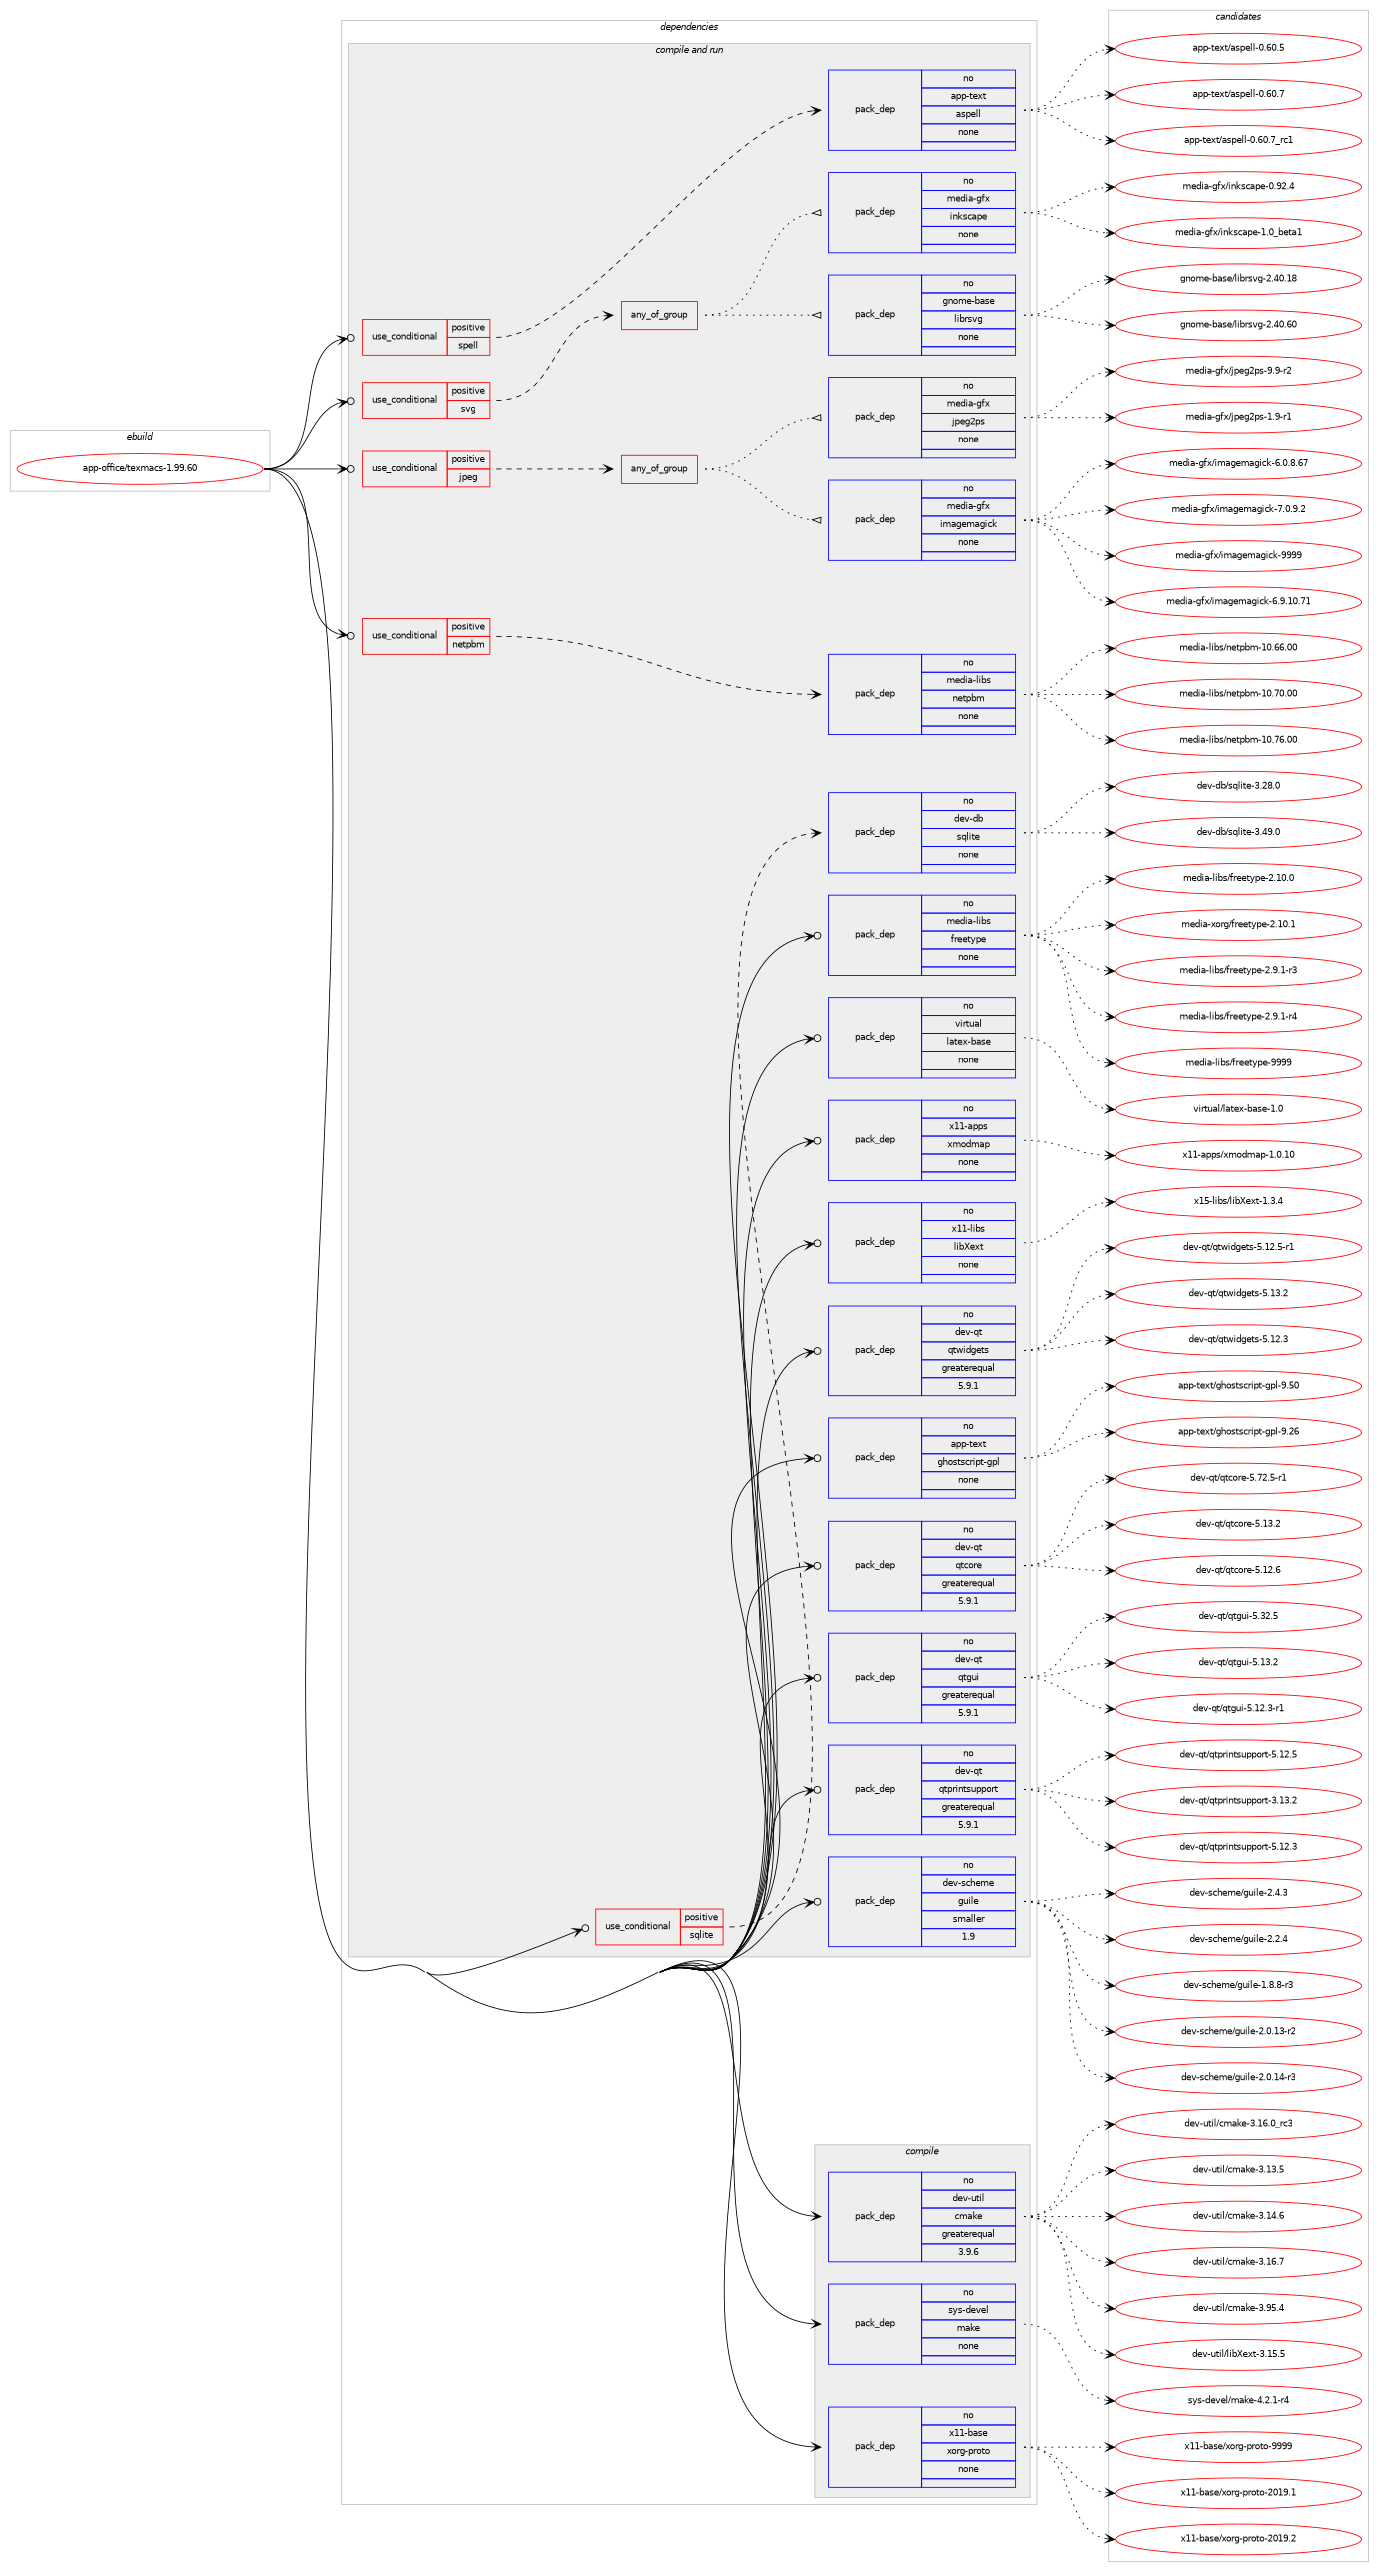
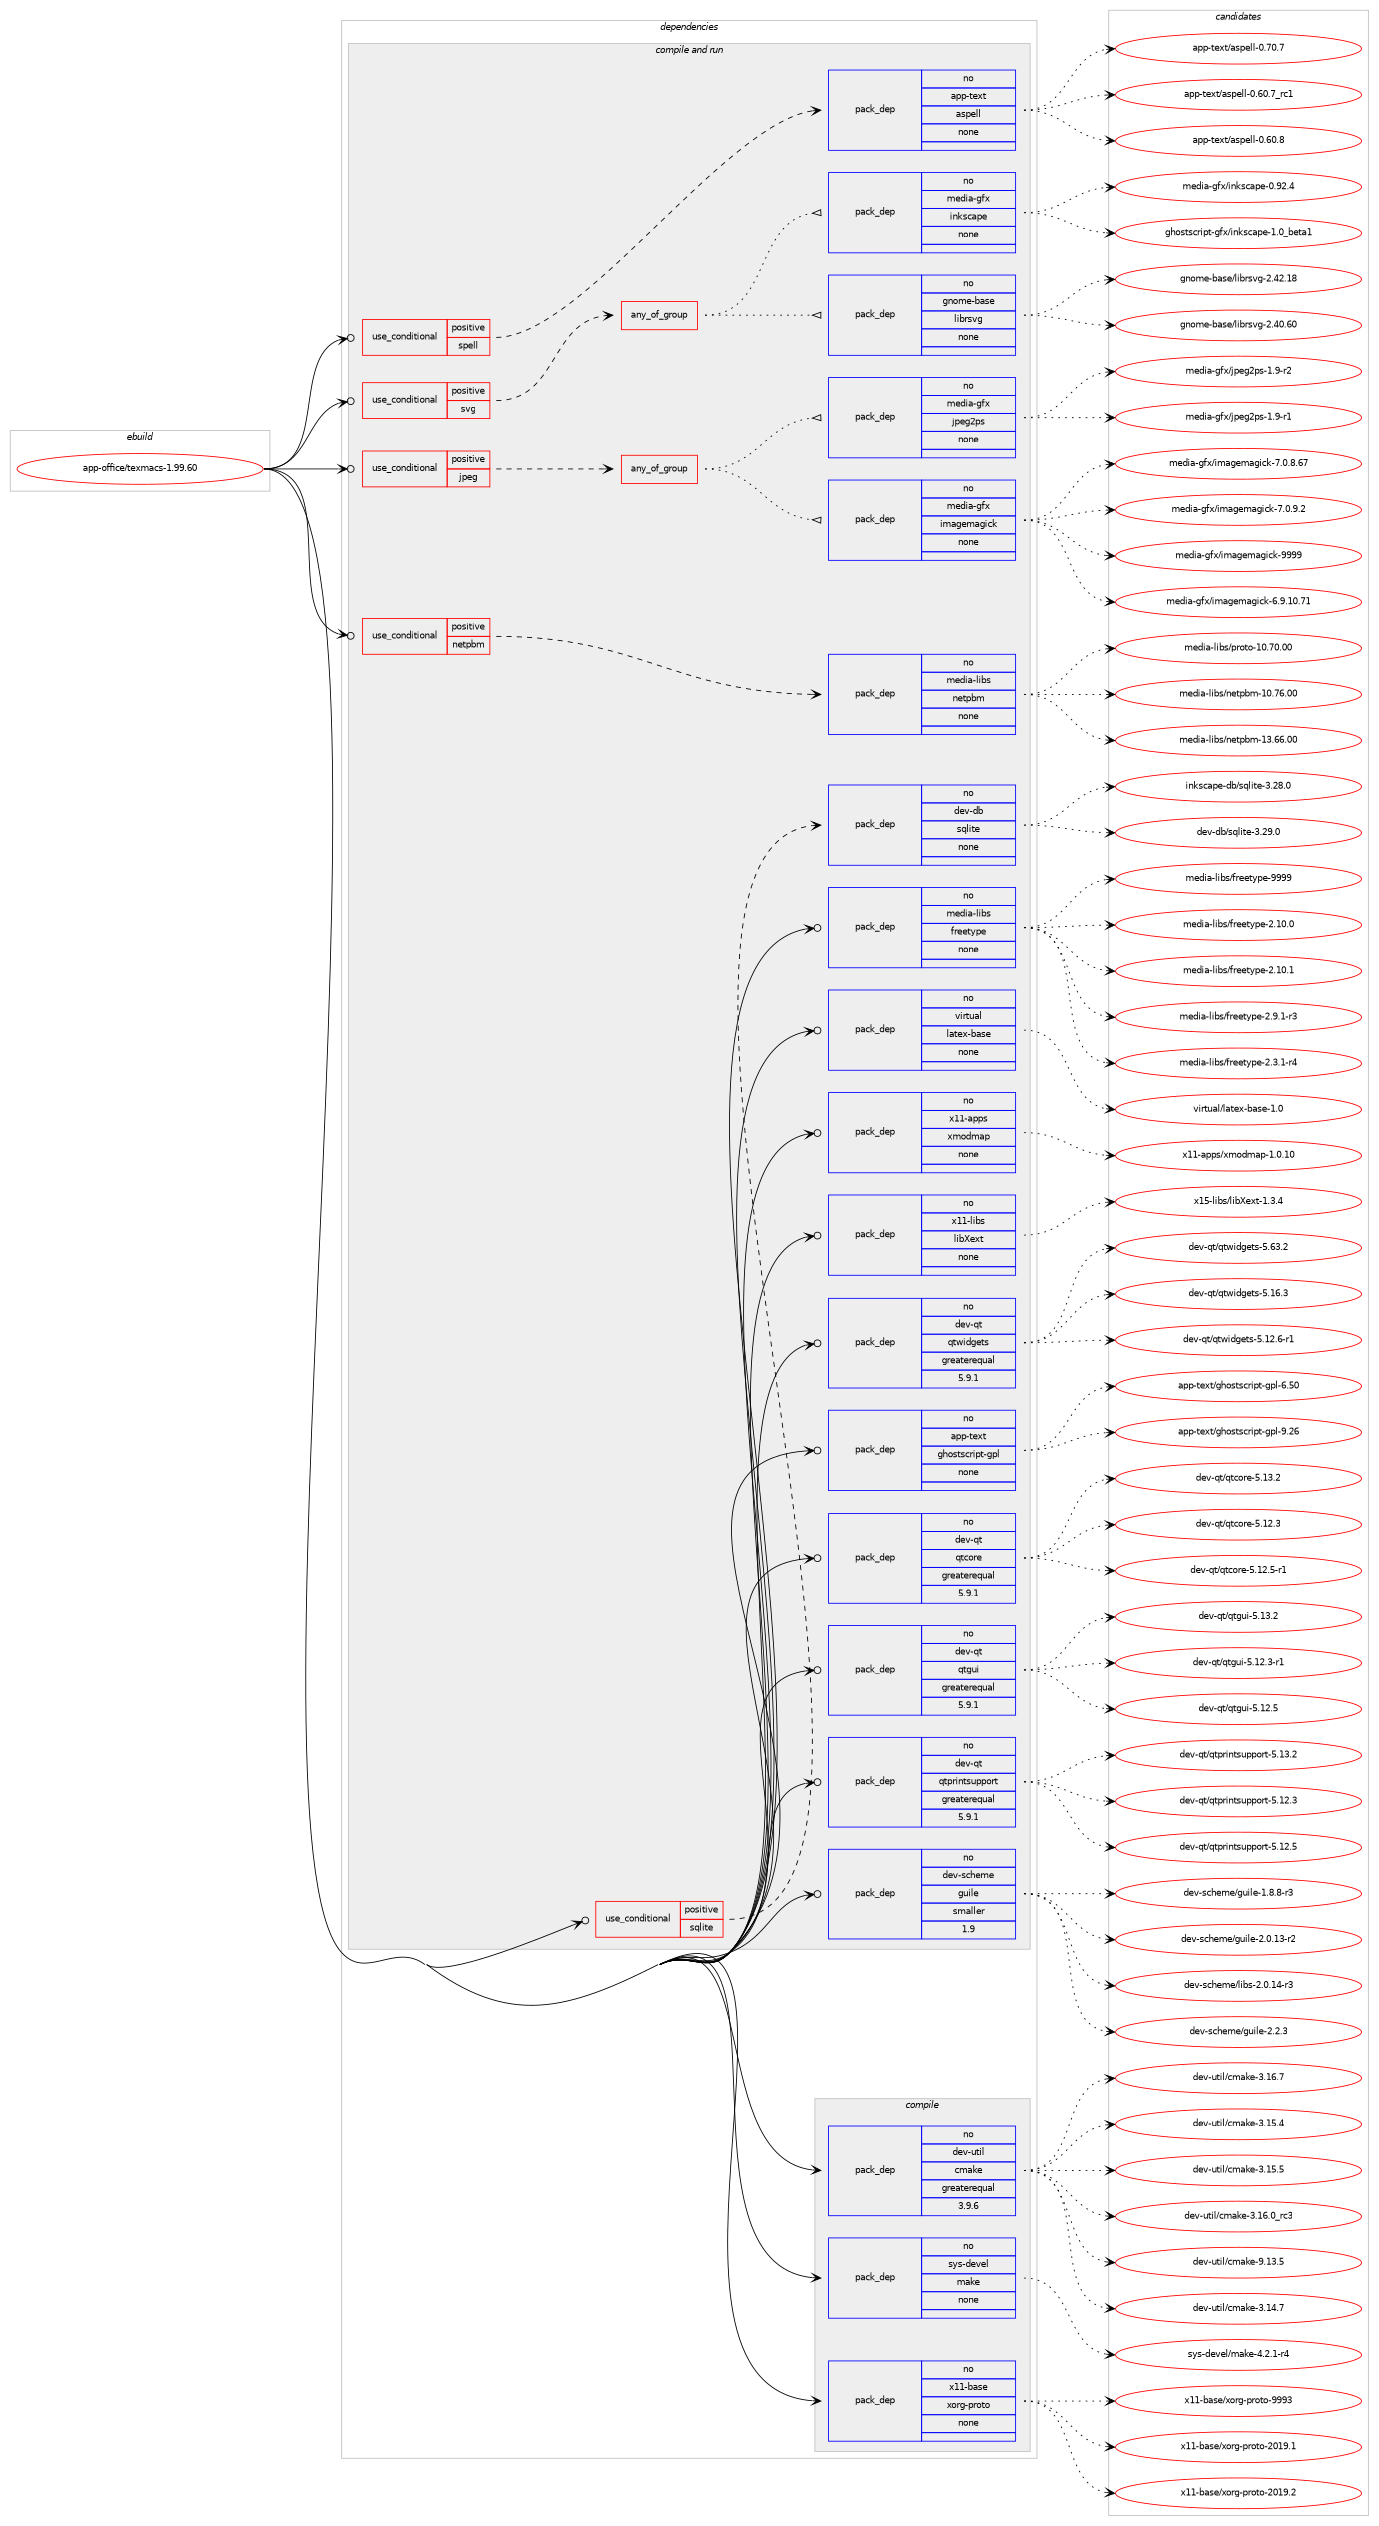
(1239, 49) -> (1239, 141)
(1239, 95) -> (1239, 49)
(1239, 233) -> (1239, 233)
(1239, 279) -> (1239, 279)
(1239, 372) -> (1239, 372)
(1239, 464) -> (1239, 464)
(1239, 648) -> (1239, 741)
(1239, 694) -> (1239, 648)
(1239, 787) -> (1239, 787)
(1239, 833) -> (1239, 833)
(1239, 925) -> (1239, 971)
(1239, 1017) -> (1239, 1063)
(1239, 1248) -> (1239, 1340)
(1239, 1294) -> (1239, 1248)
(1239, 1340) -> (1239, 1294)
(1239, 1386) -> (1239, 1386)
(1239, 1479) -> (1239, 1571)
(1239, 1571) -> (1239, 1525)
(1239, 1617) -> (1239, 1709)
(1239, 1801) -> (1239, 1755)
(1239, 1894) -> (1239, 2032)
(1239, 1940) -> none
(1239, 2078) -> (1239, 1986)
(1239, 2170) -> (1239, 2263)
(1239, 2217) -> (1239, 2309)
(1239, 2309) -> (1239, 2124)
(1239, 2355) -> (1239, 2170)
(1239, 2447) -> (1239, 2401)
